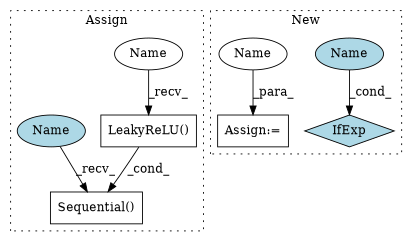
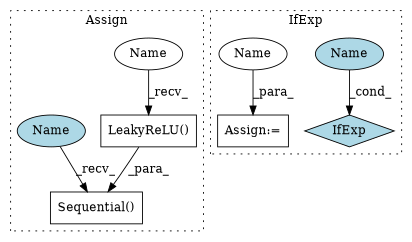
(306, 21) -> (306, 21)
(149, 169) -> (149, 169)
